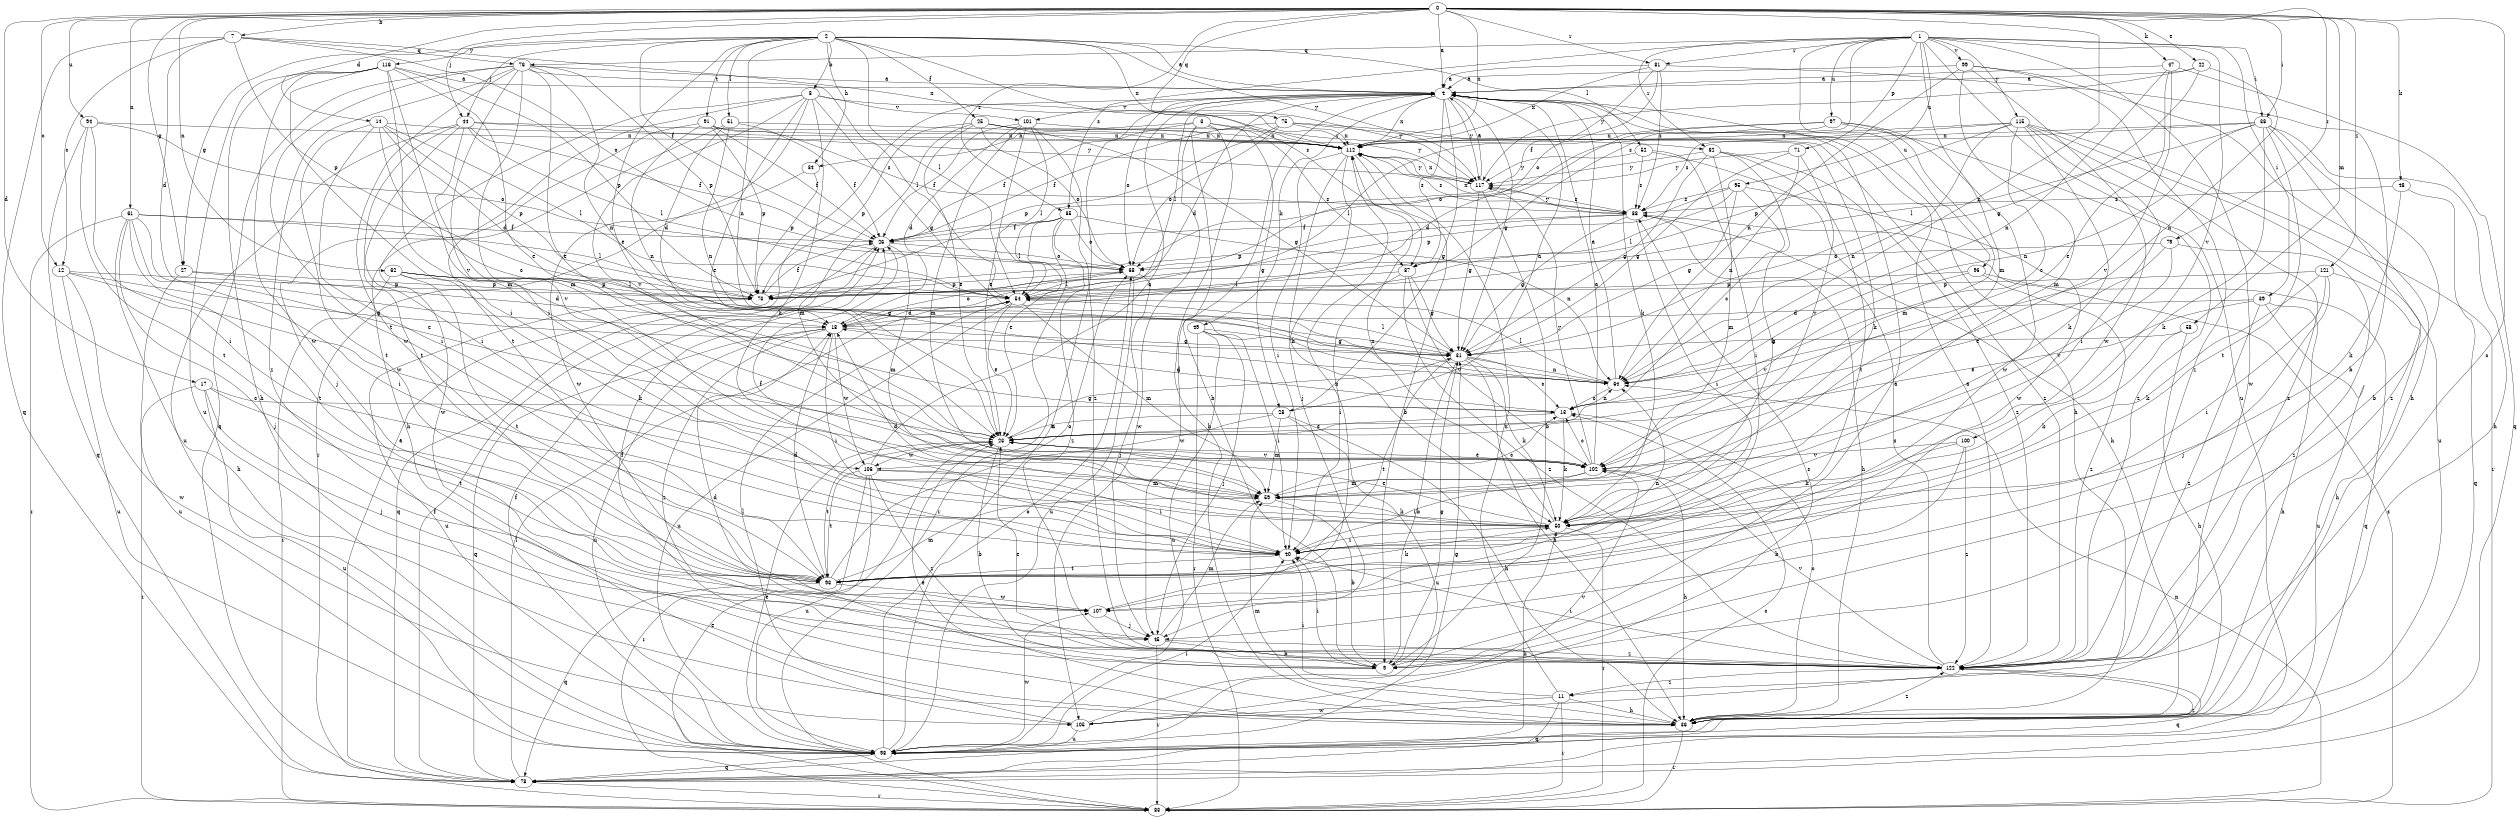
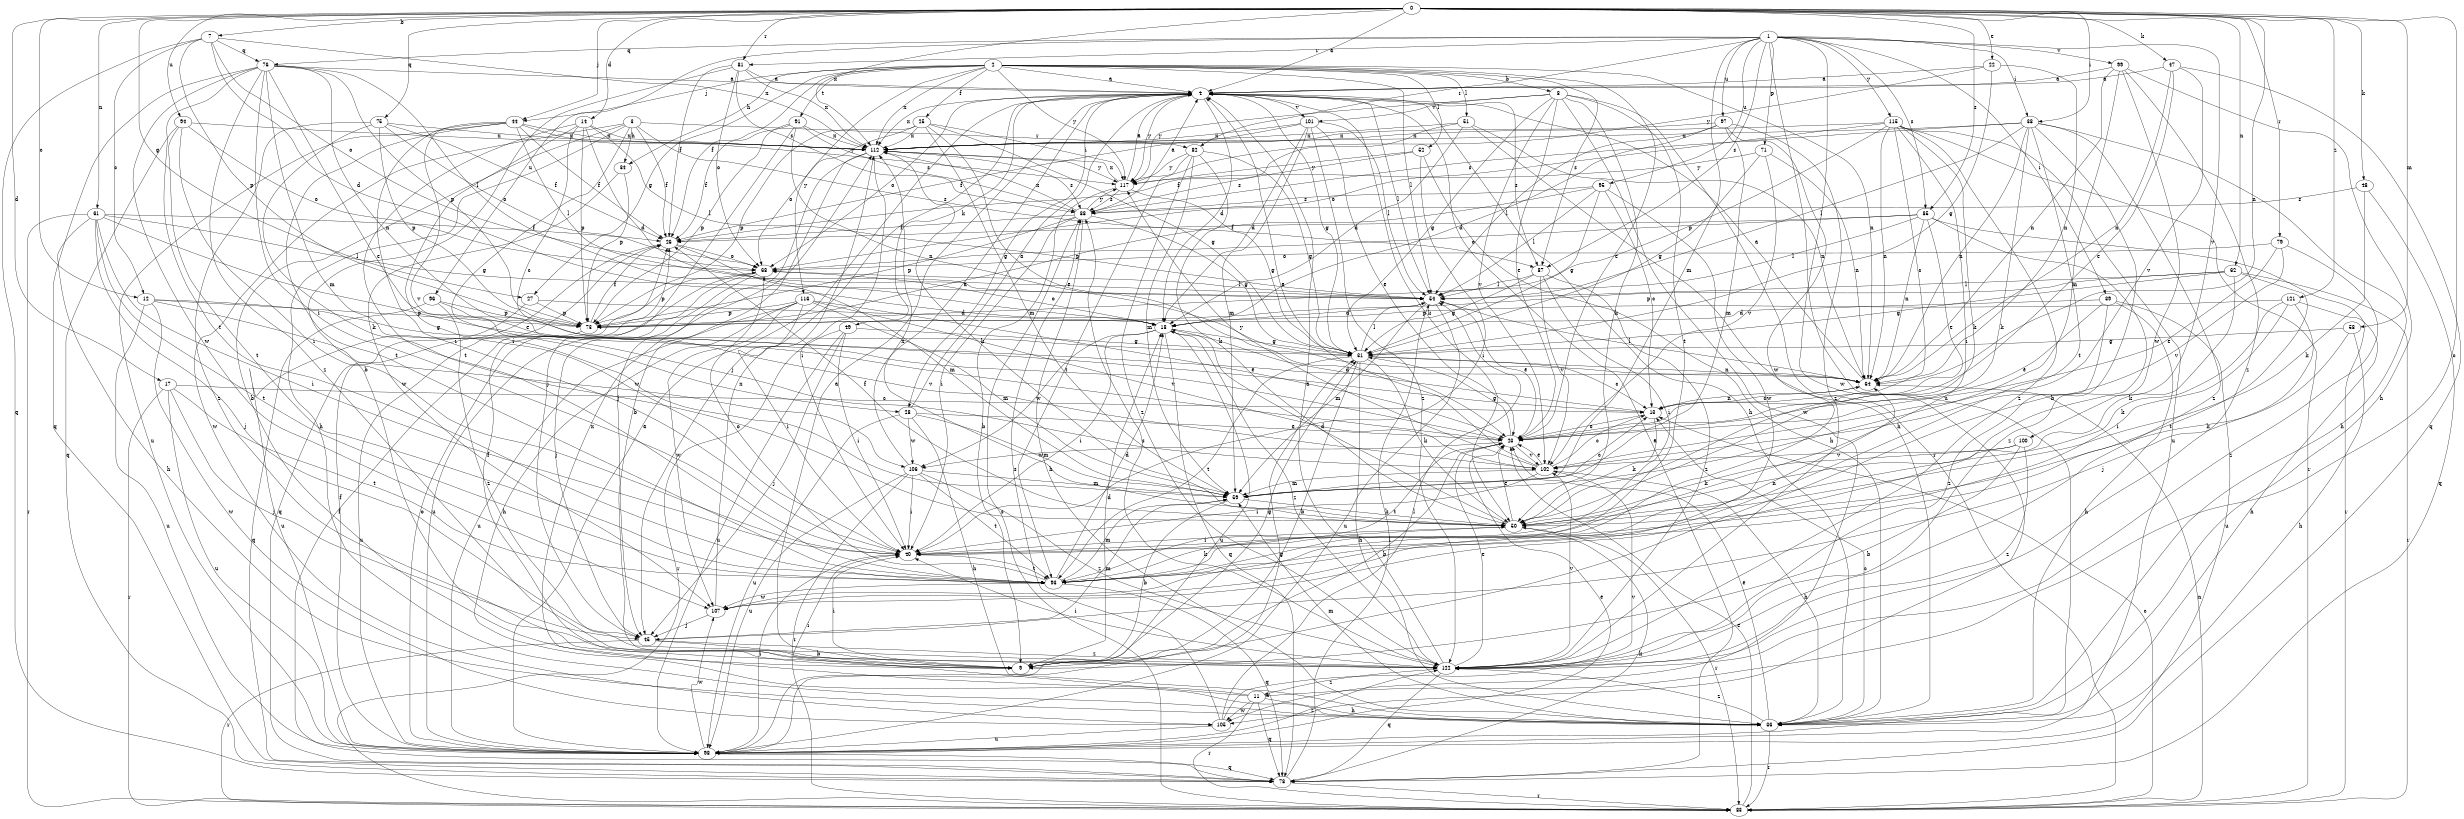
(912, 88) -> (1155, 170)
(1420, 150) -> (1086, 150)
